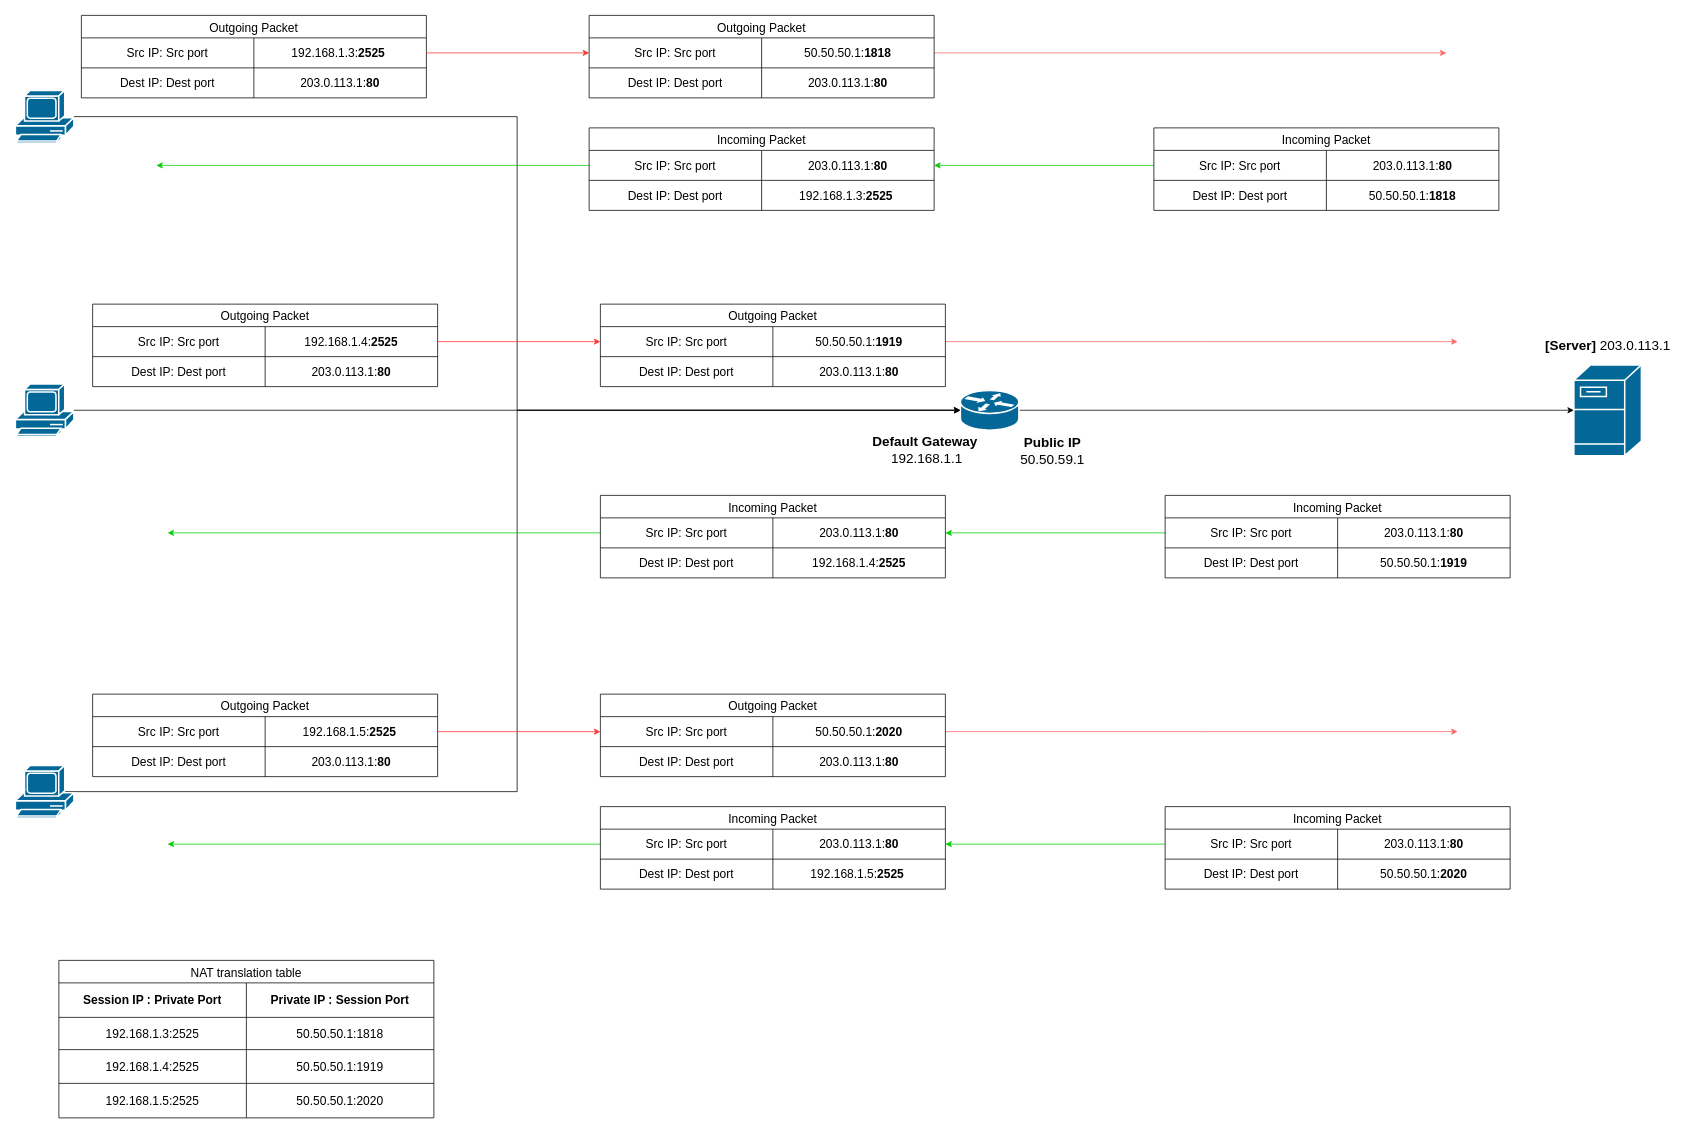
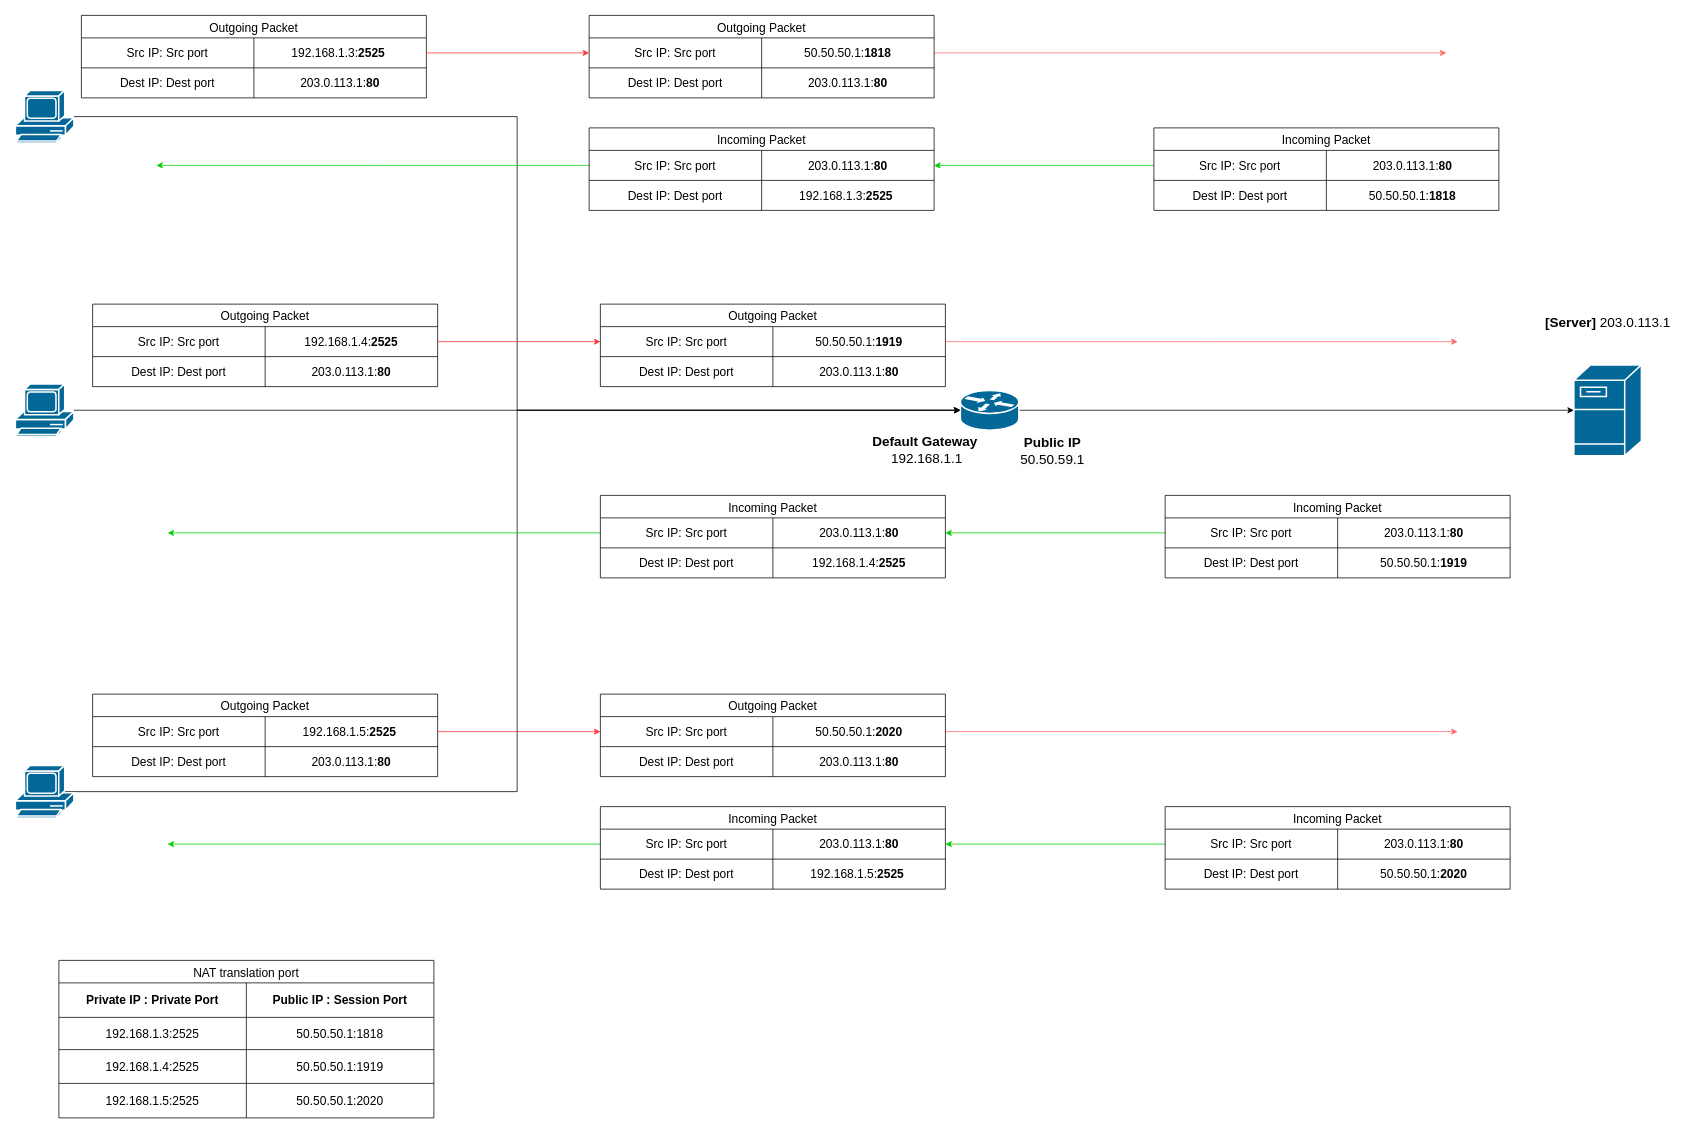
(1608, 345) -> (1608, 323)
(246, 973) -> (246, 973)
(153, 1000) -> (153, 1000)
(340, 1000) -> (340, 1000)
